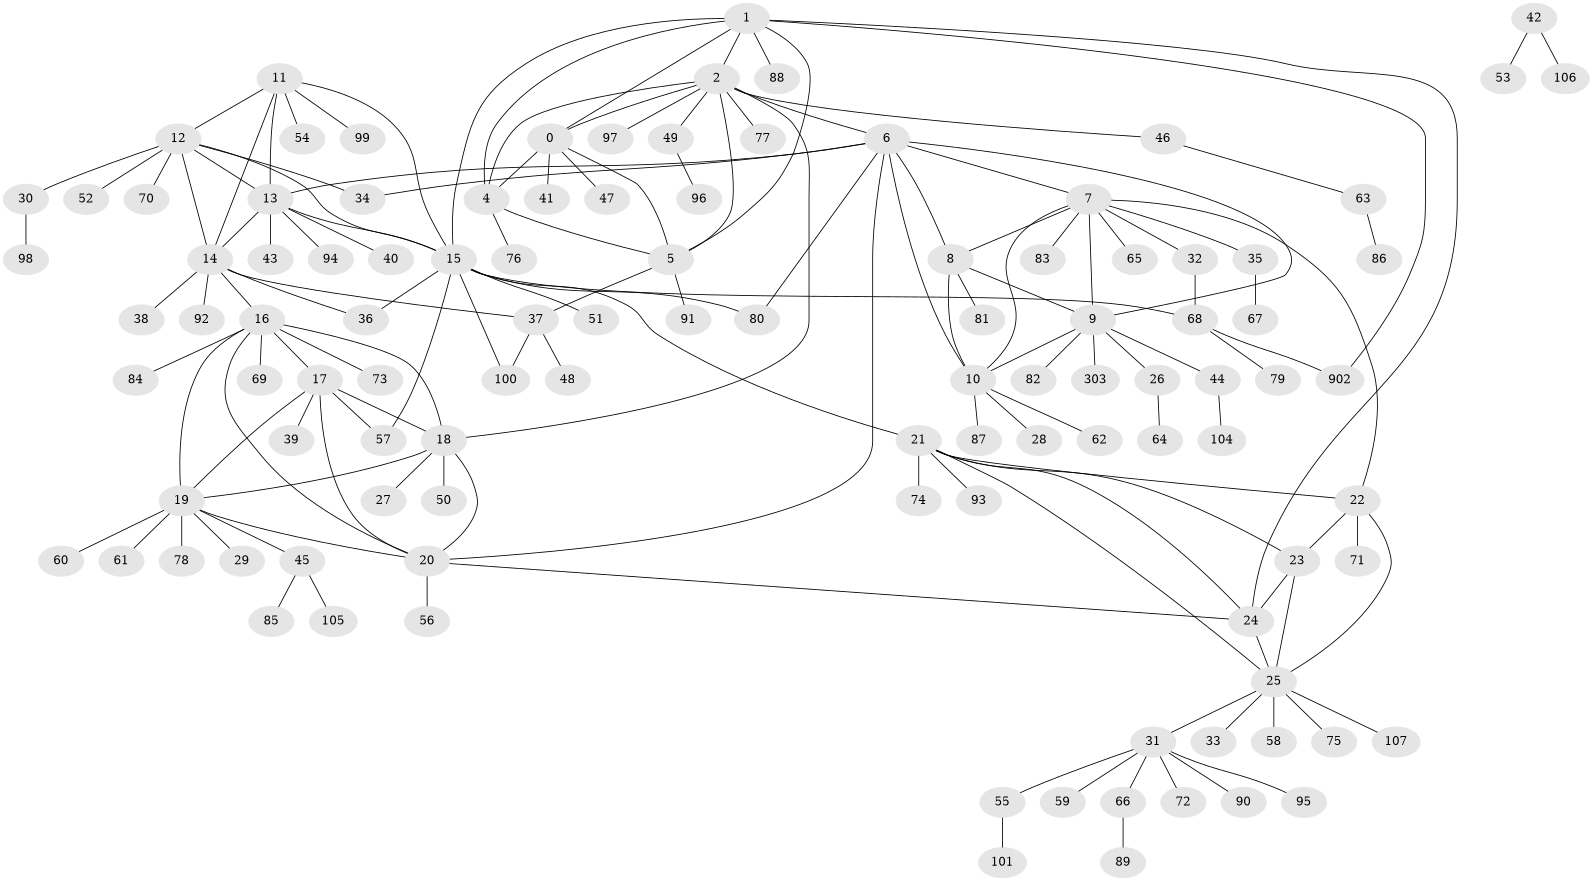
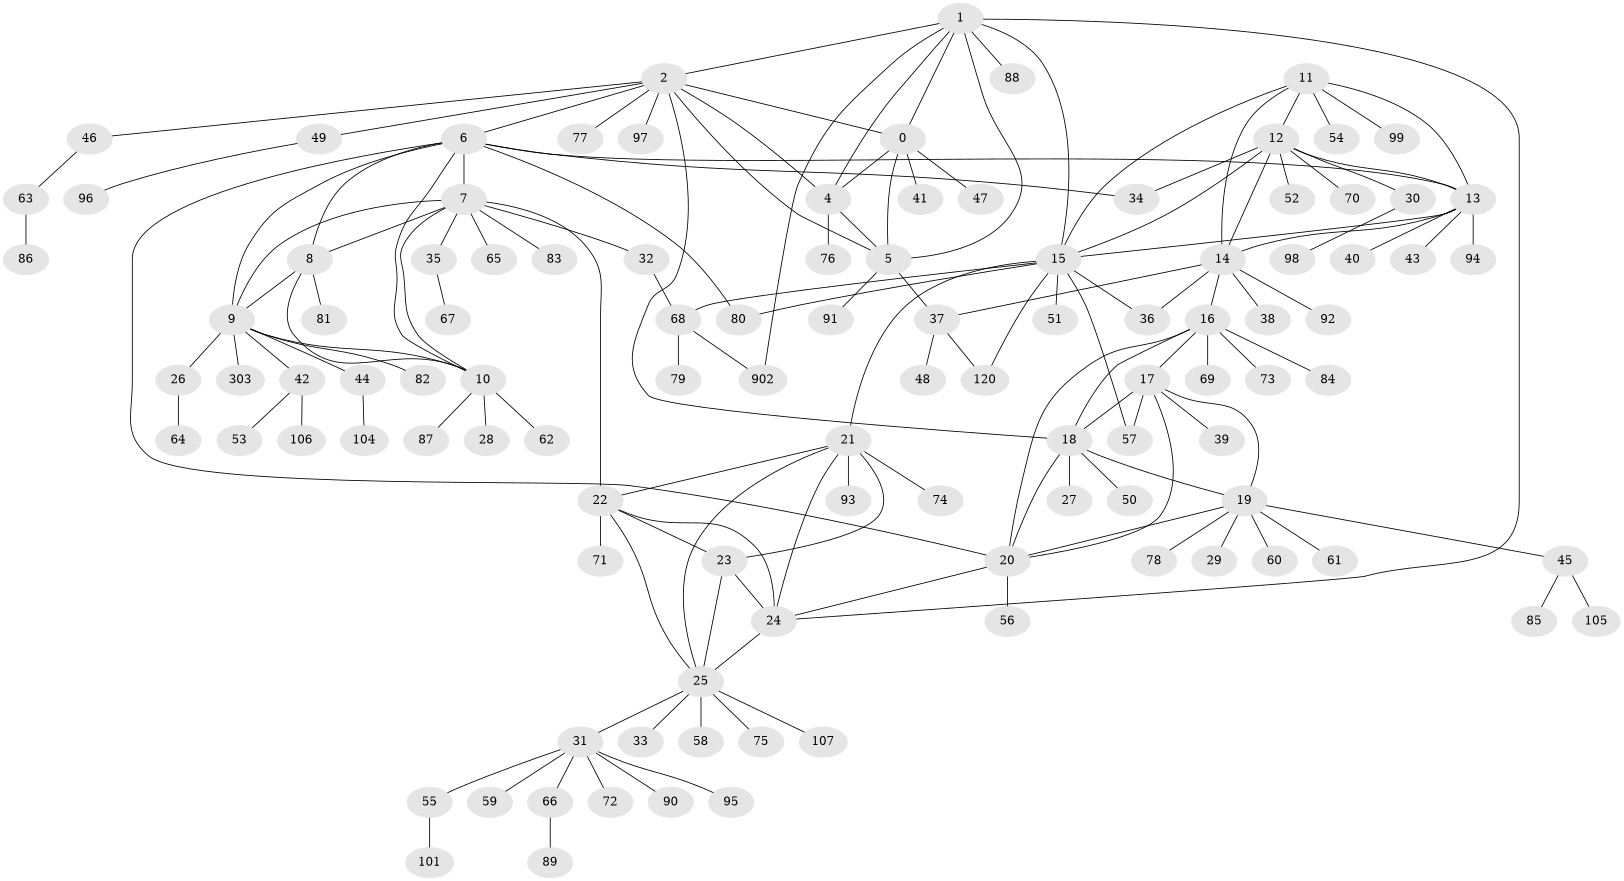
none -> (267, 350)
(506, 380) -> (985, 380)
(189, 396) -> none
none -> (721, 526)
